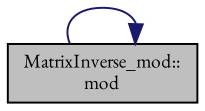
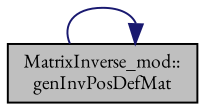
(103, 73) -> (103, 73)
